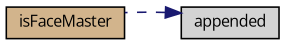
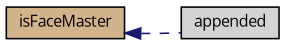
(145, 12) -> (161, 33)
